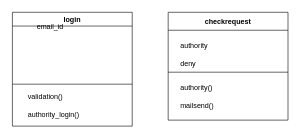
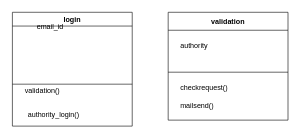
(228, 22) -> (228, 22)
(204, 63) -> none
(202, 88) -> (209, 88)
(57, 96) -> (54, 90)
